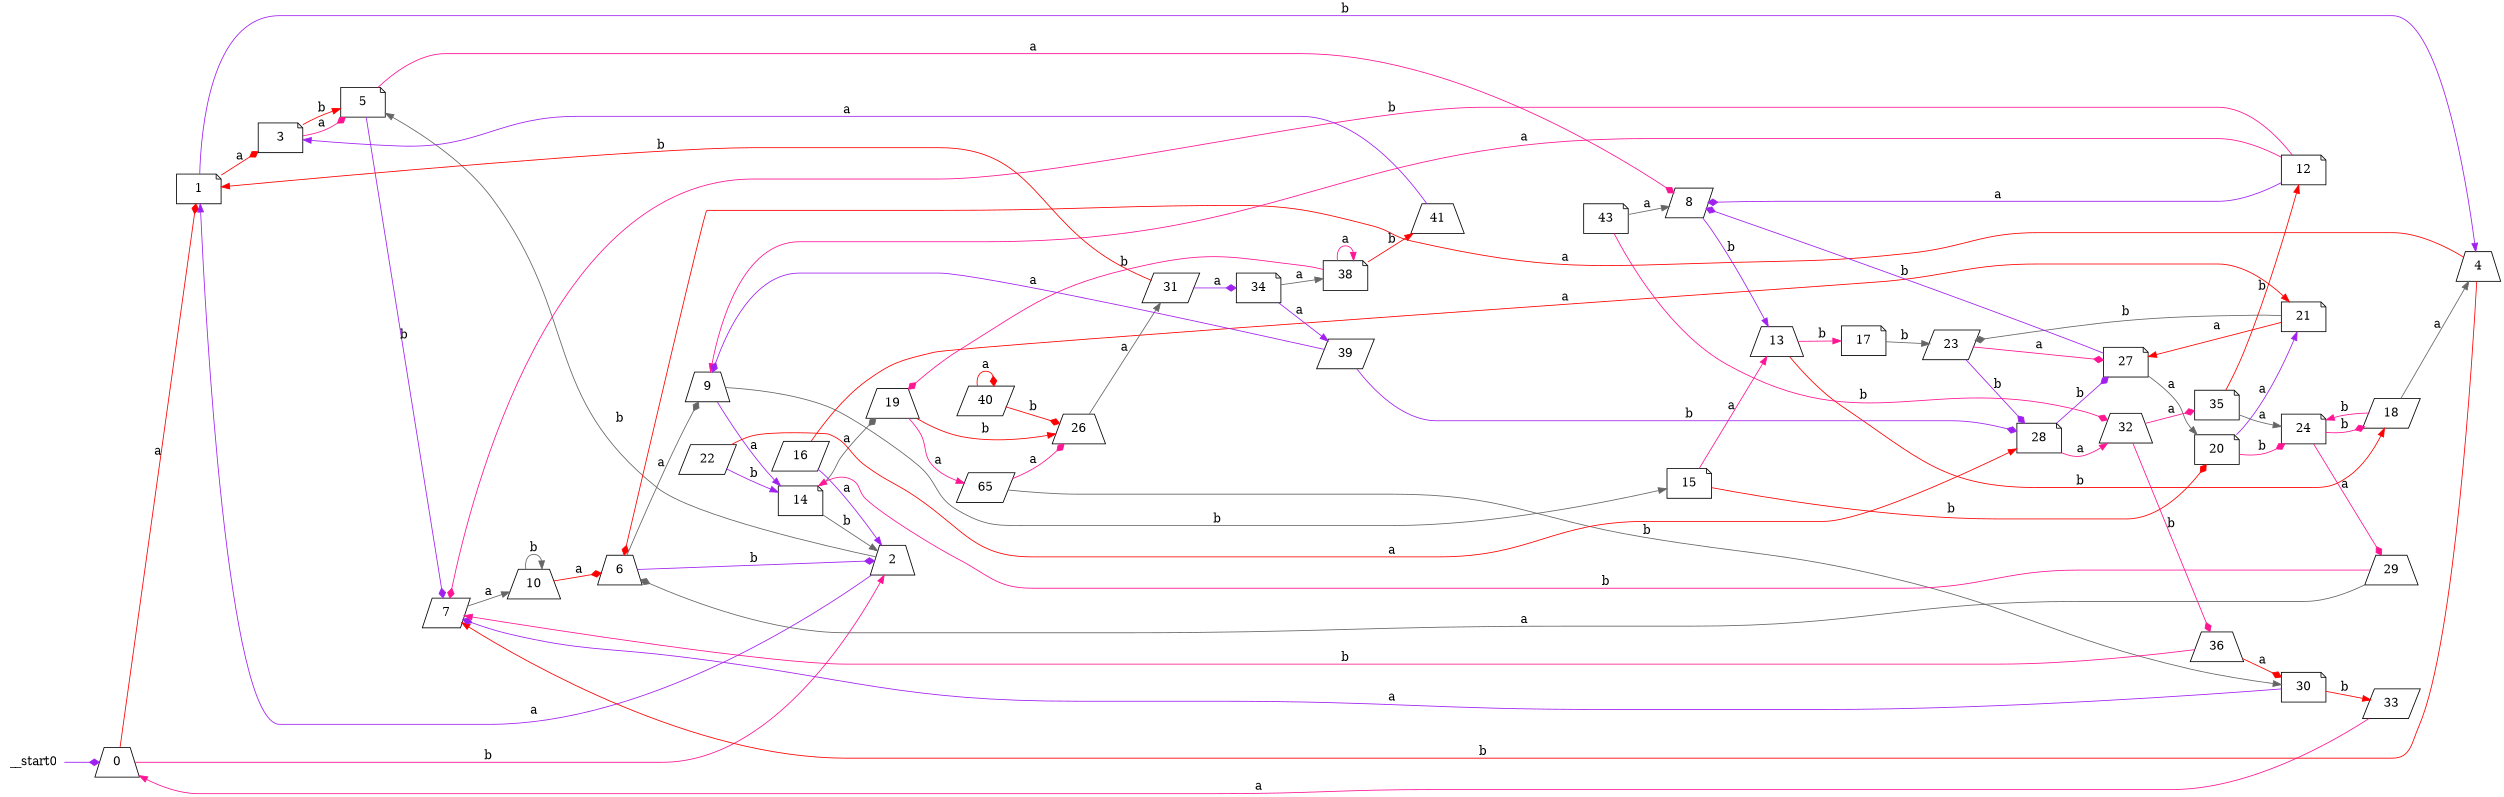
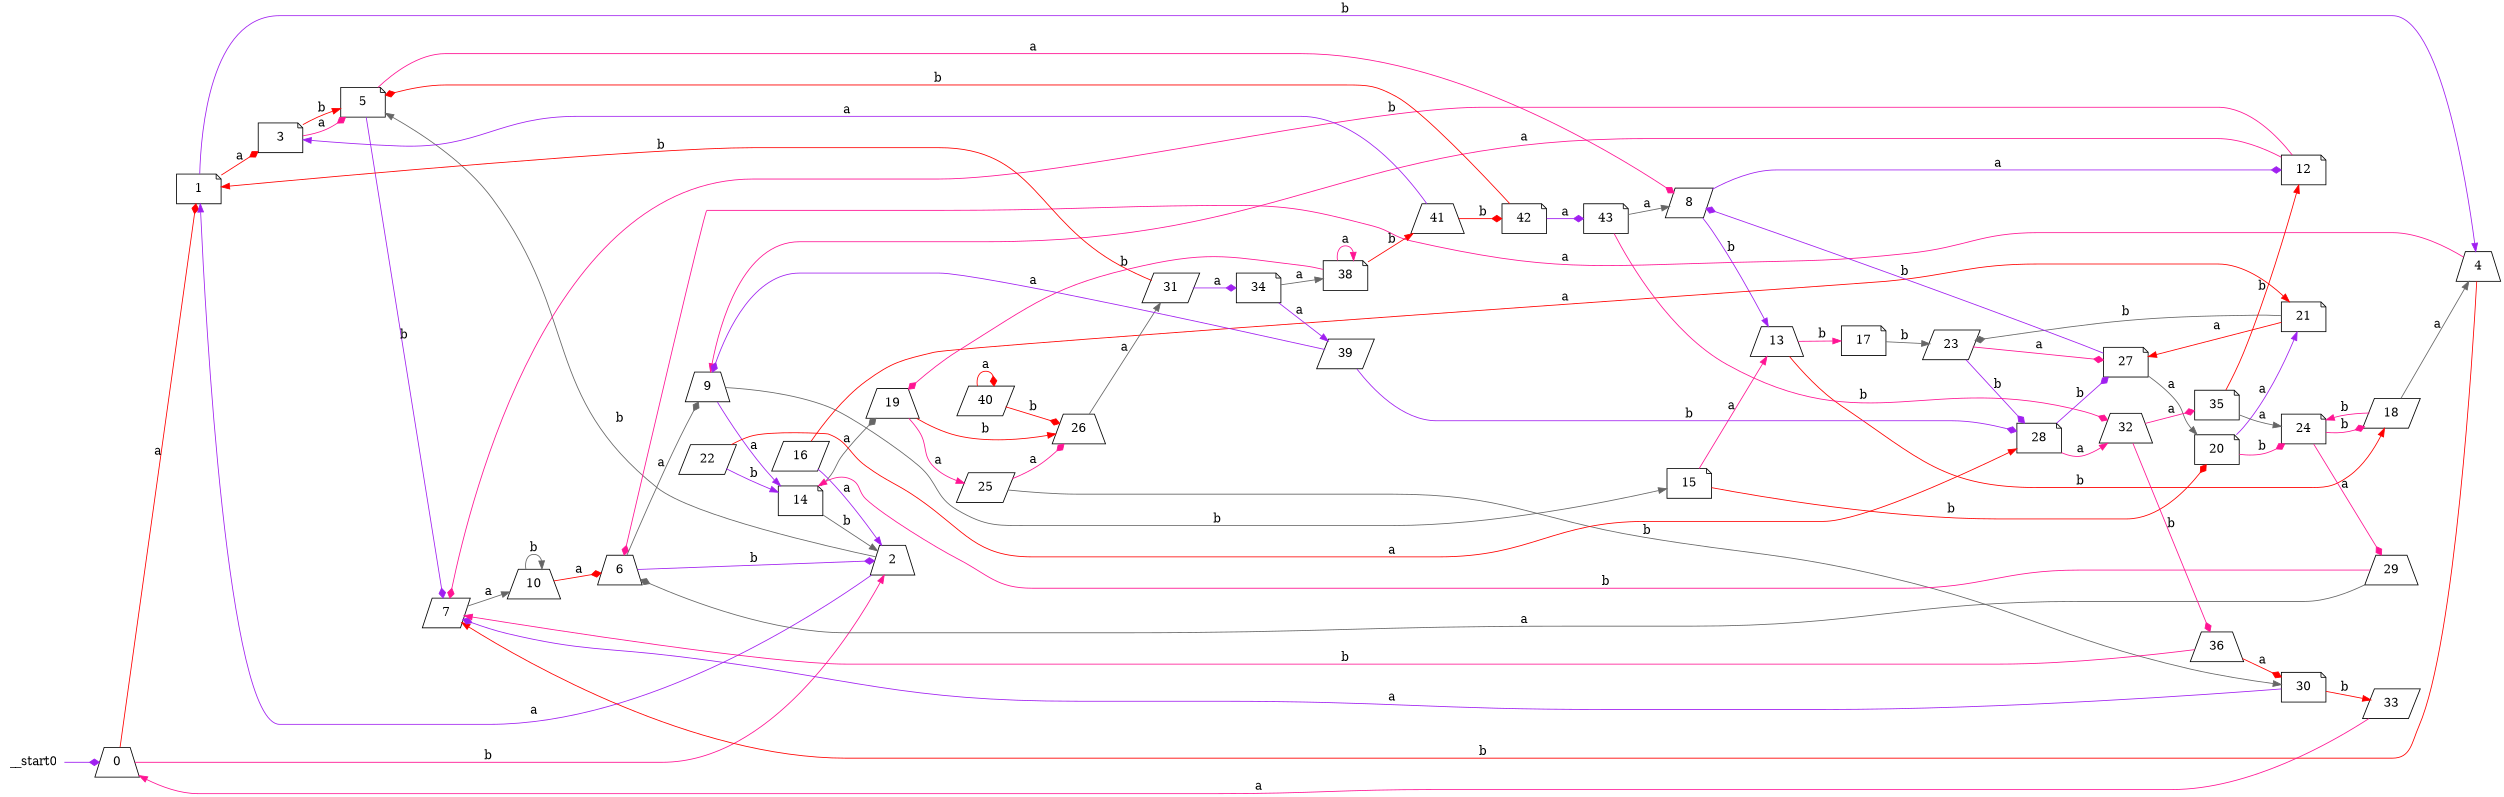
(2001, 201) -> (1990, 170)
none -> (1524, 219)
(1415, 242) -> (1415, 242)
(986, 488) -> (986, 488)
